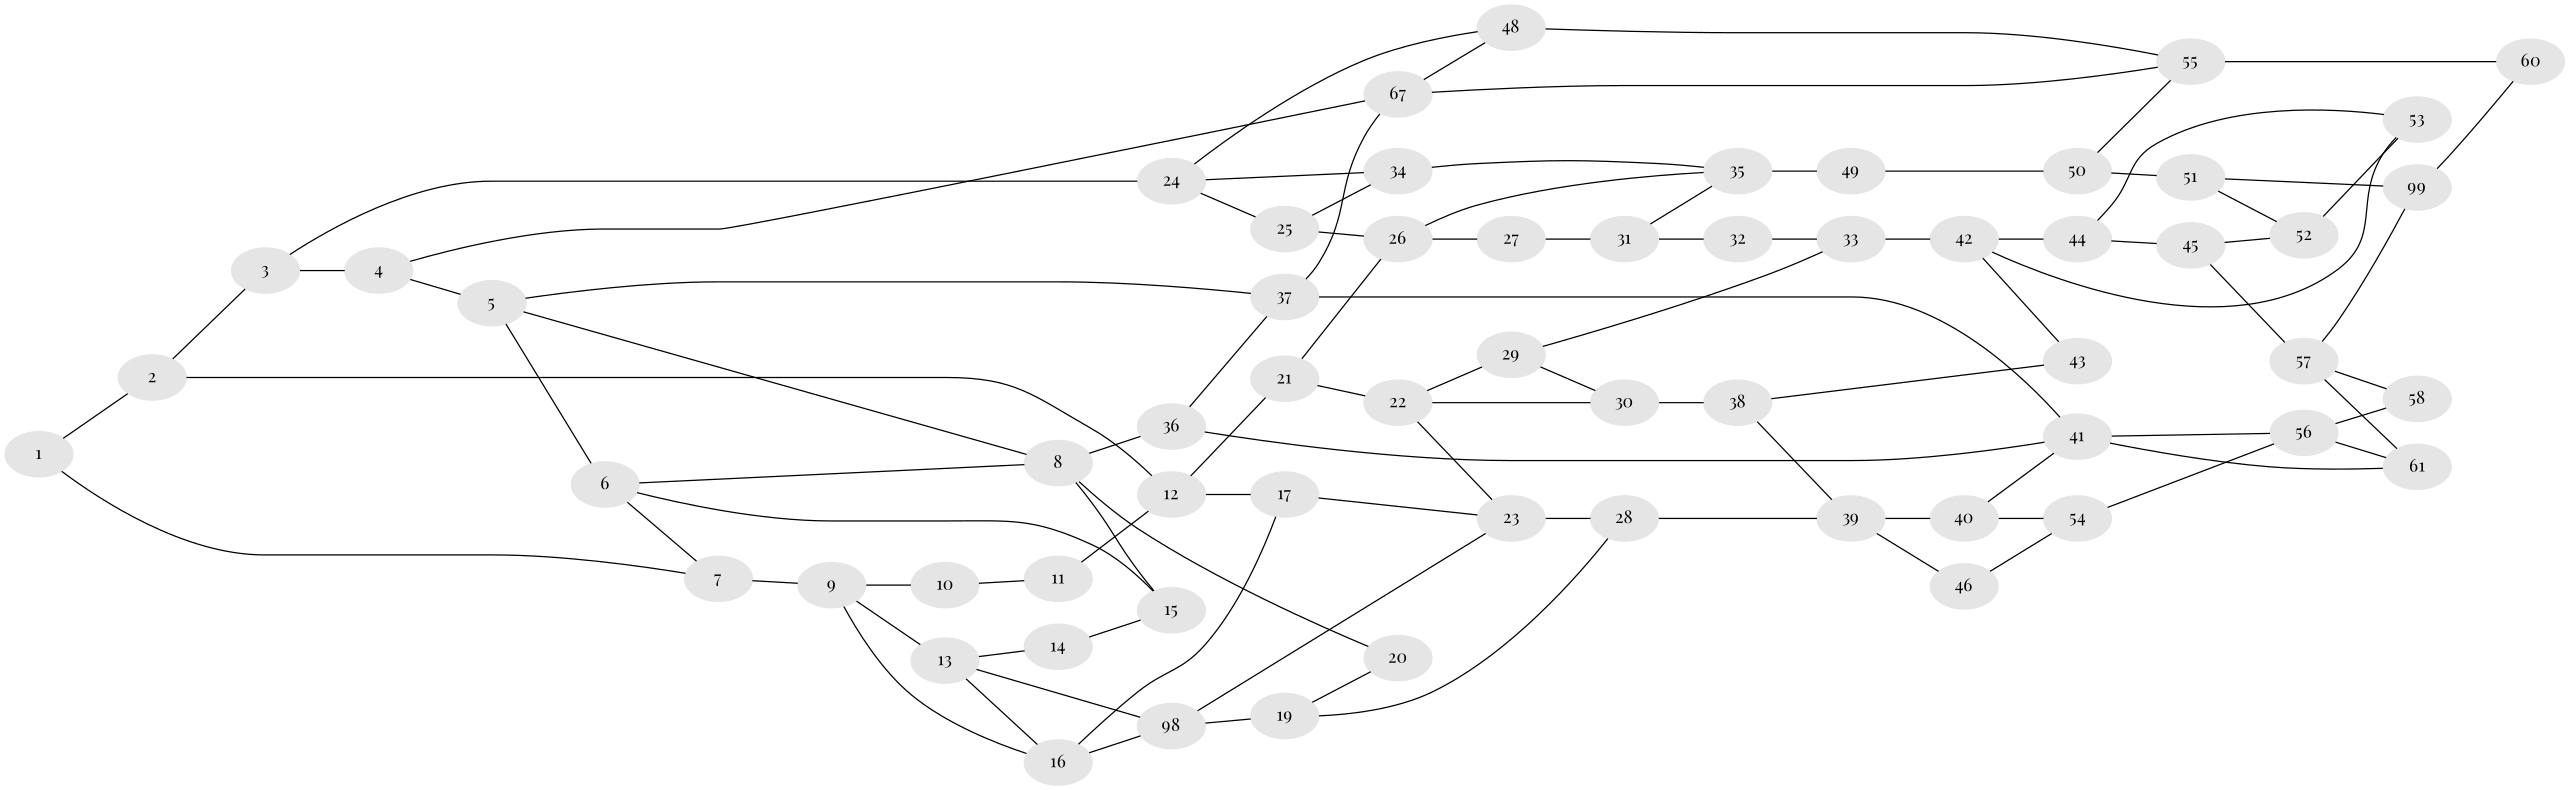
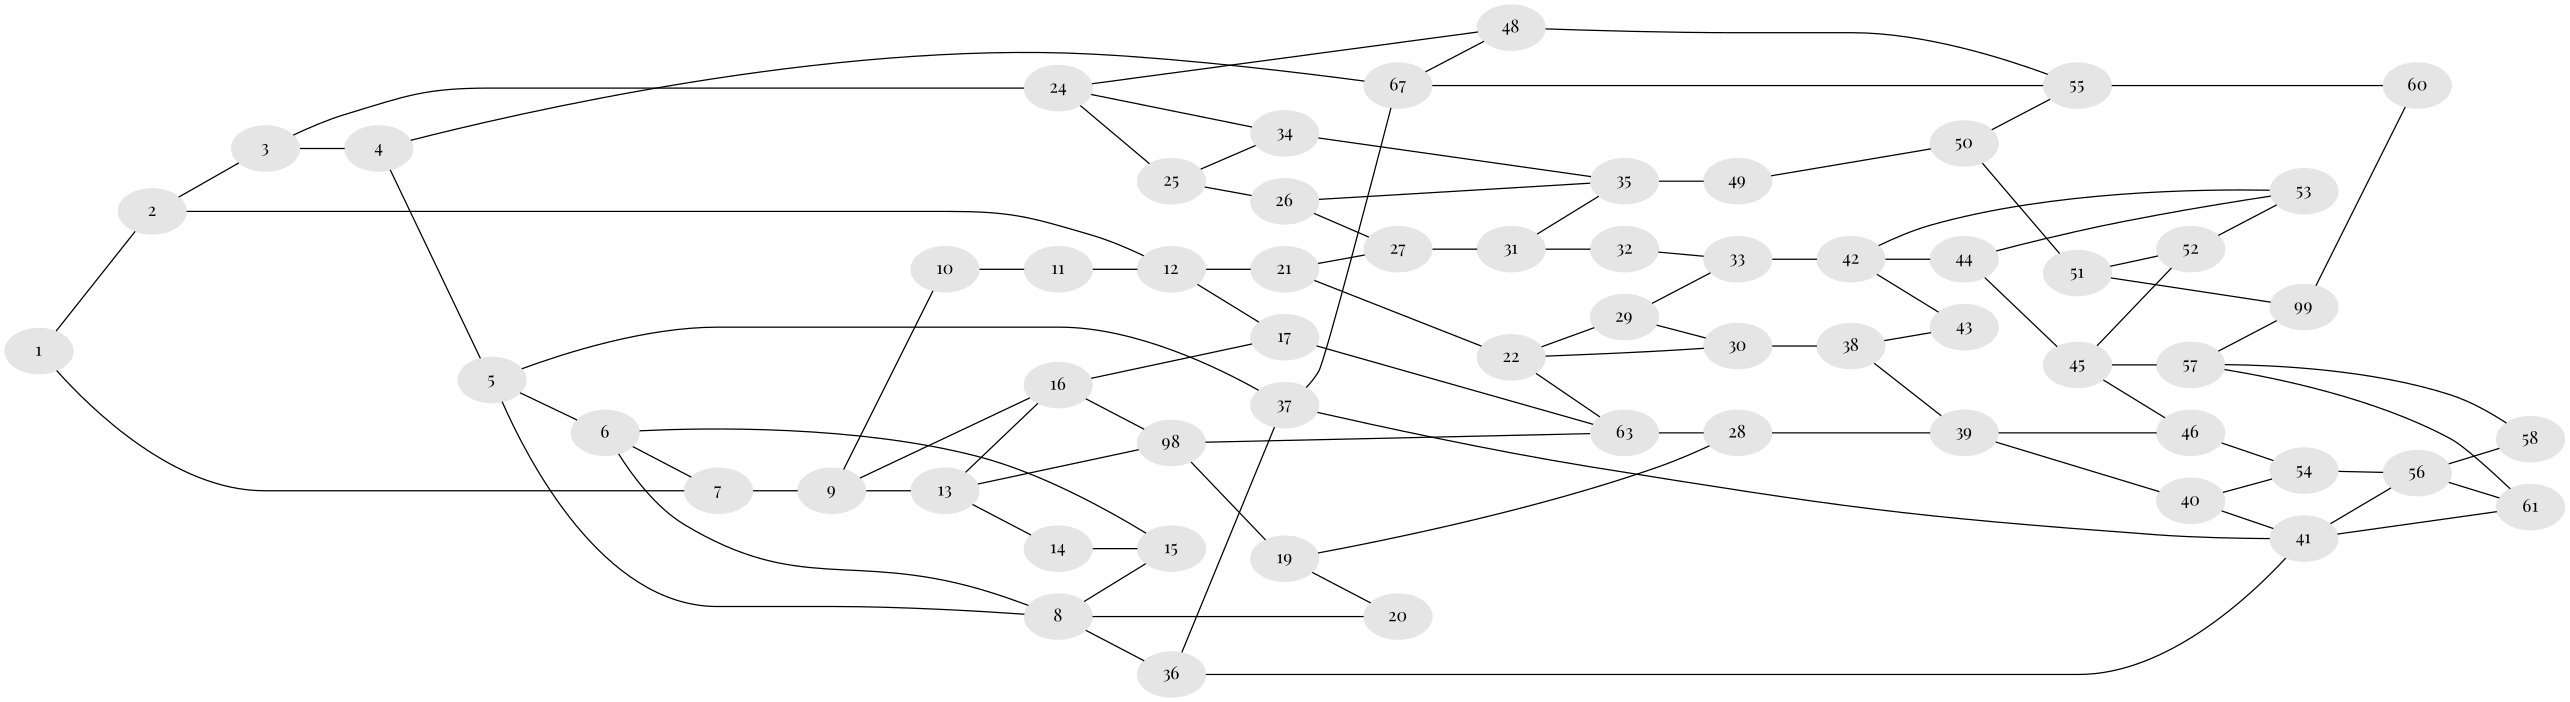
(1341, 309) -> (1341, 259)
none -> (2134, 399)
(1511, 518) -> (1625, 433)
